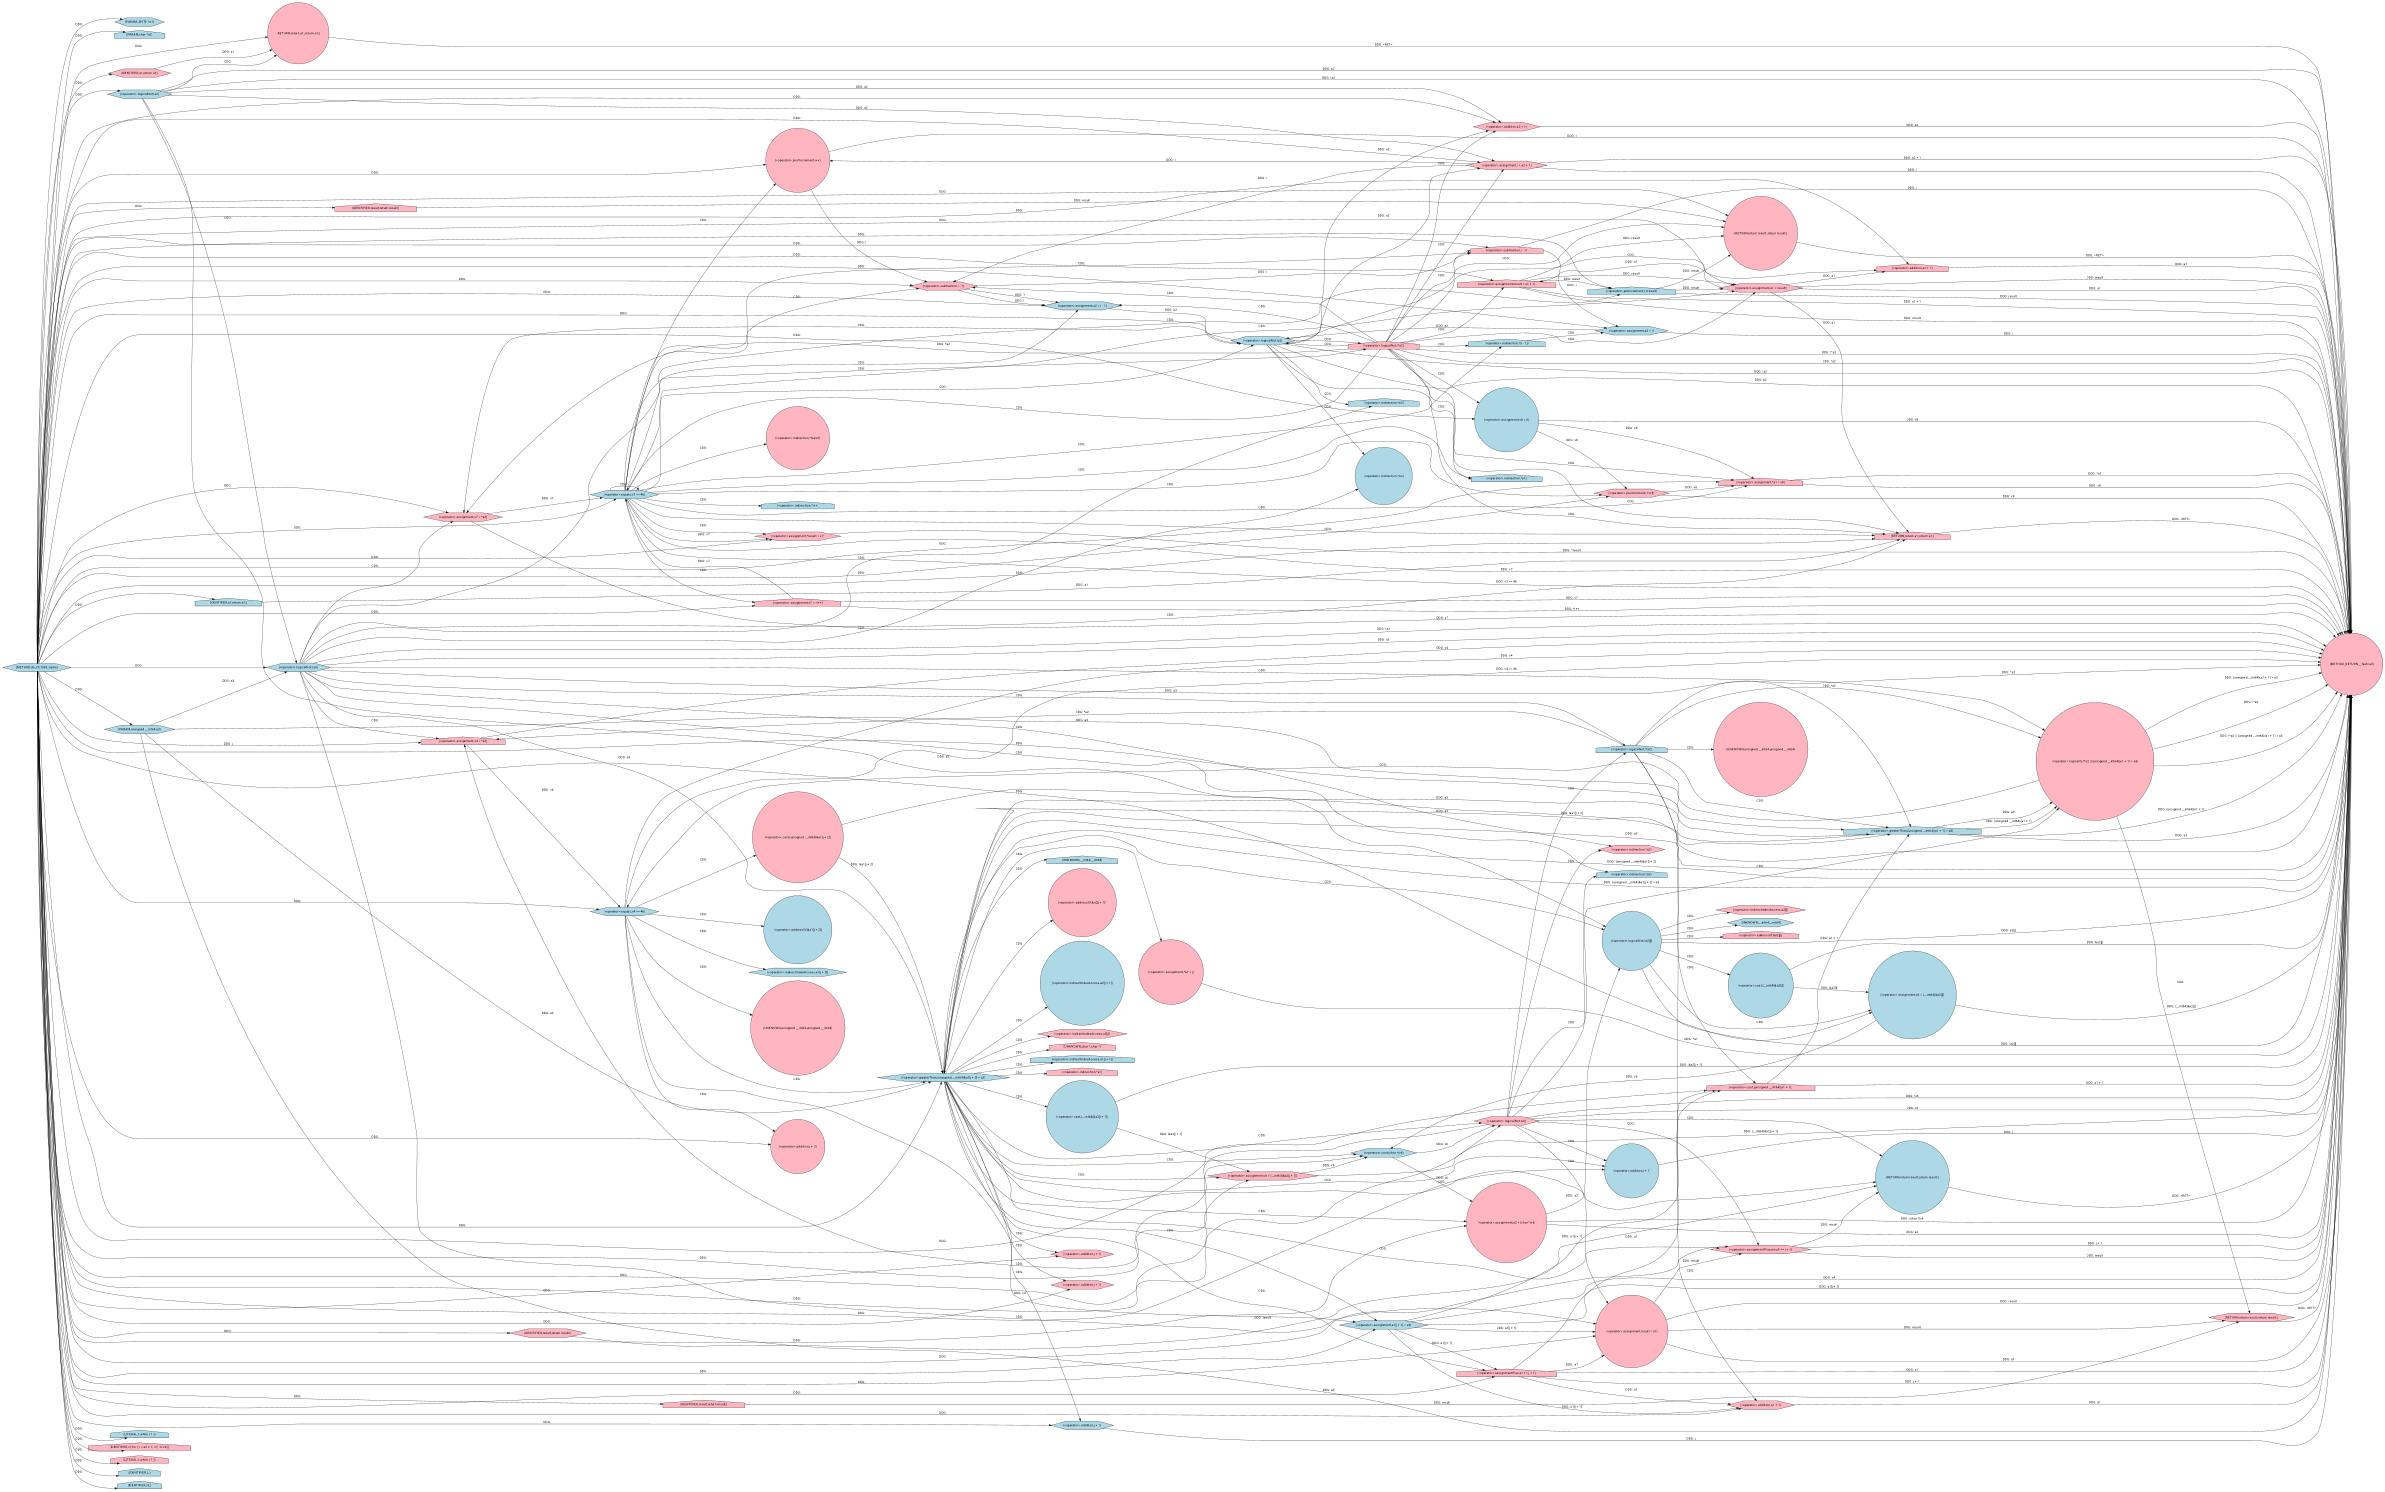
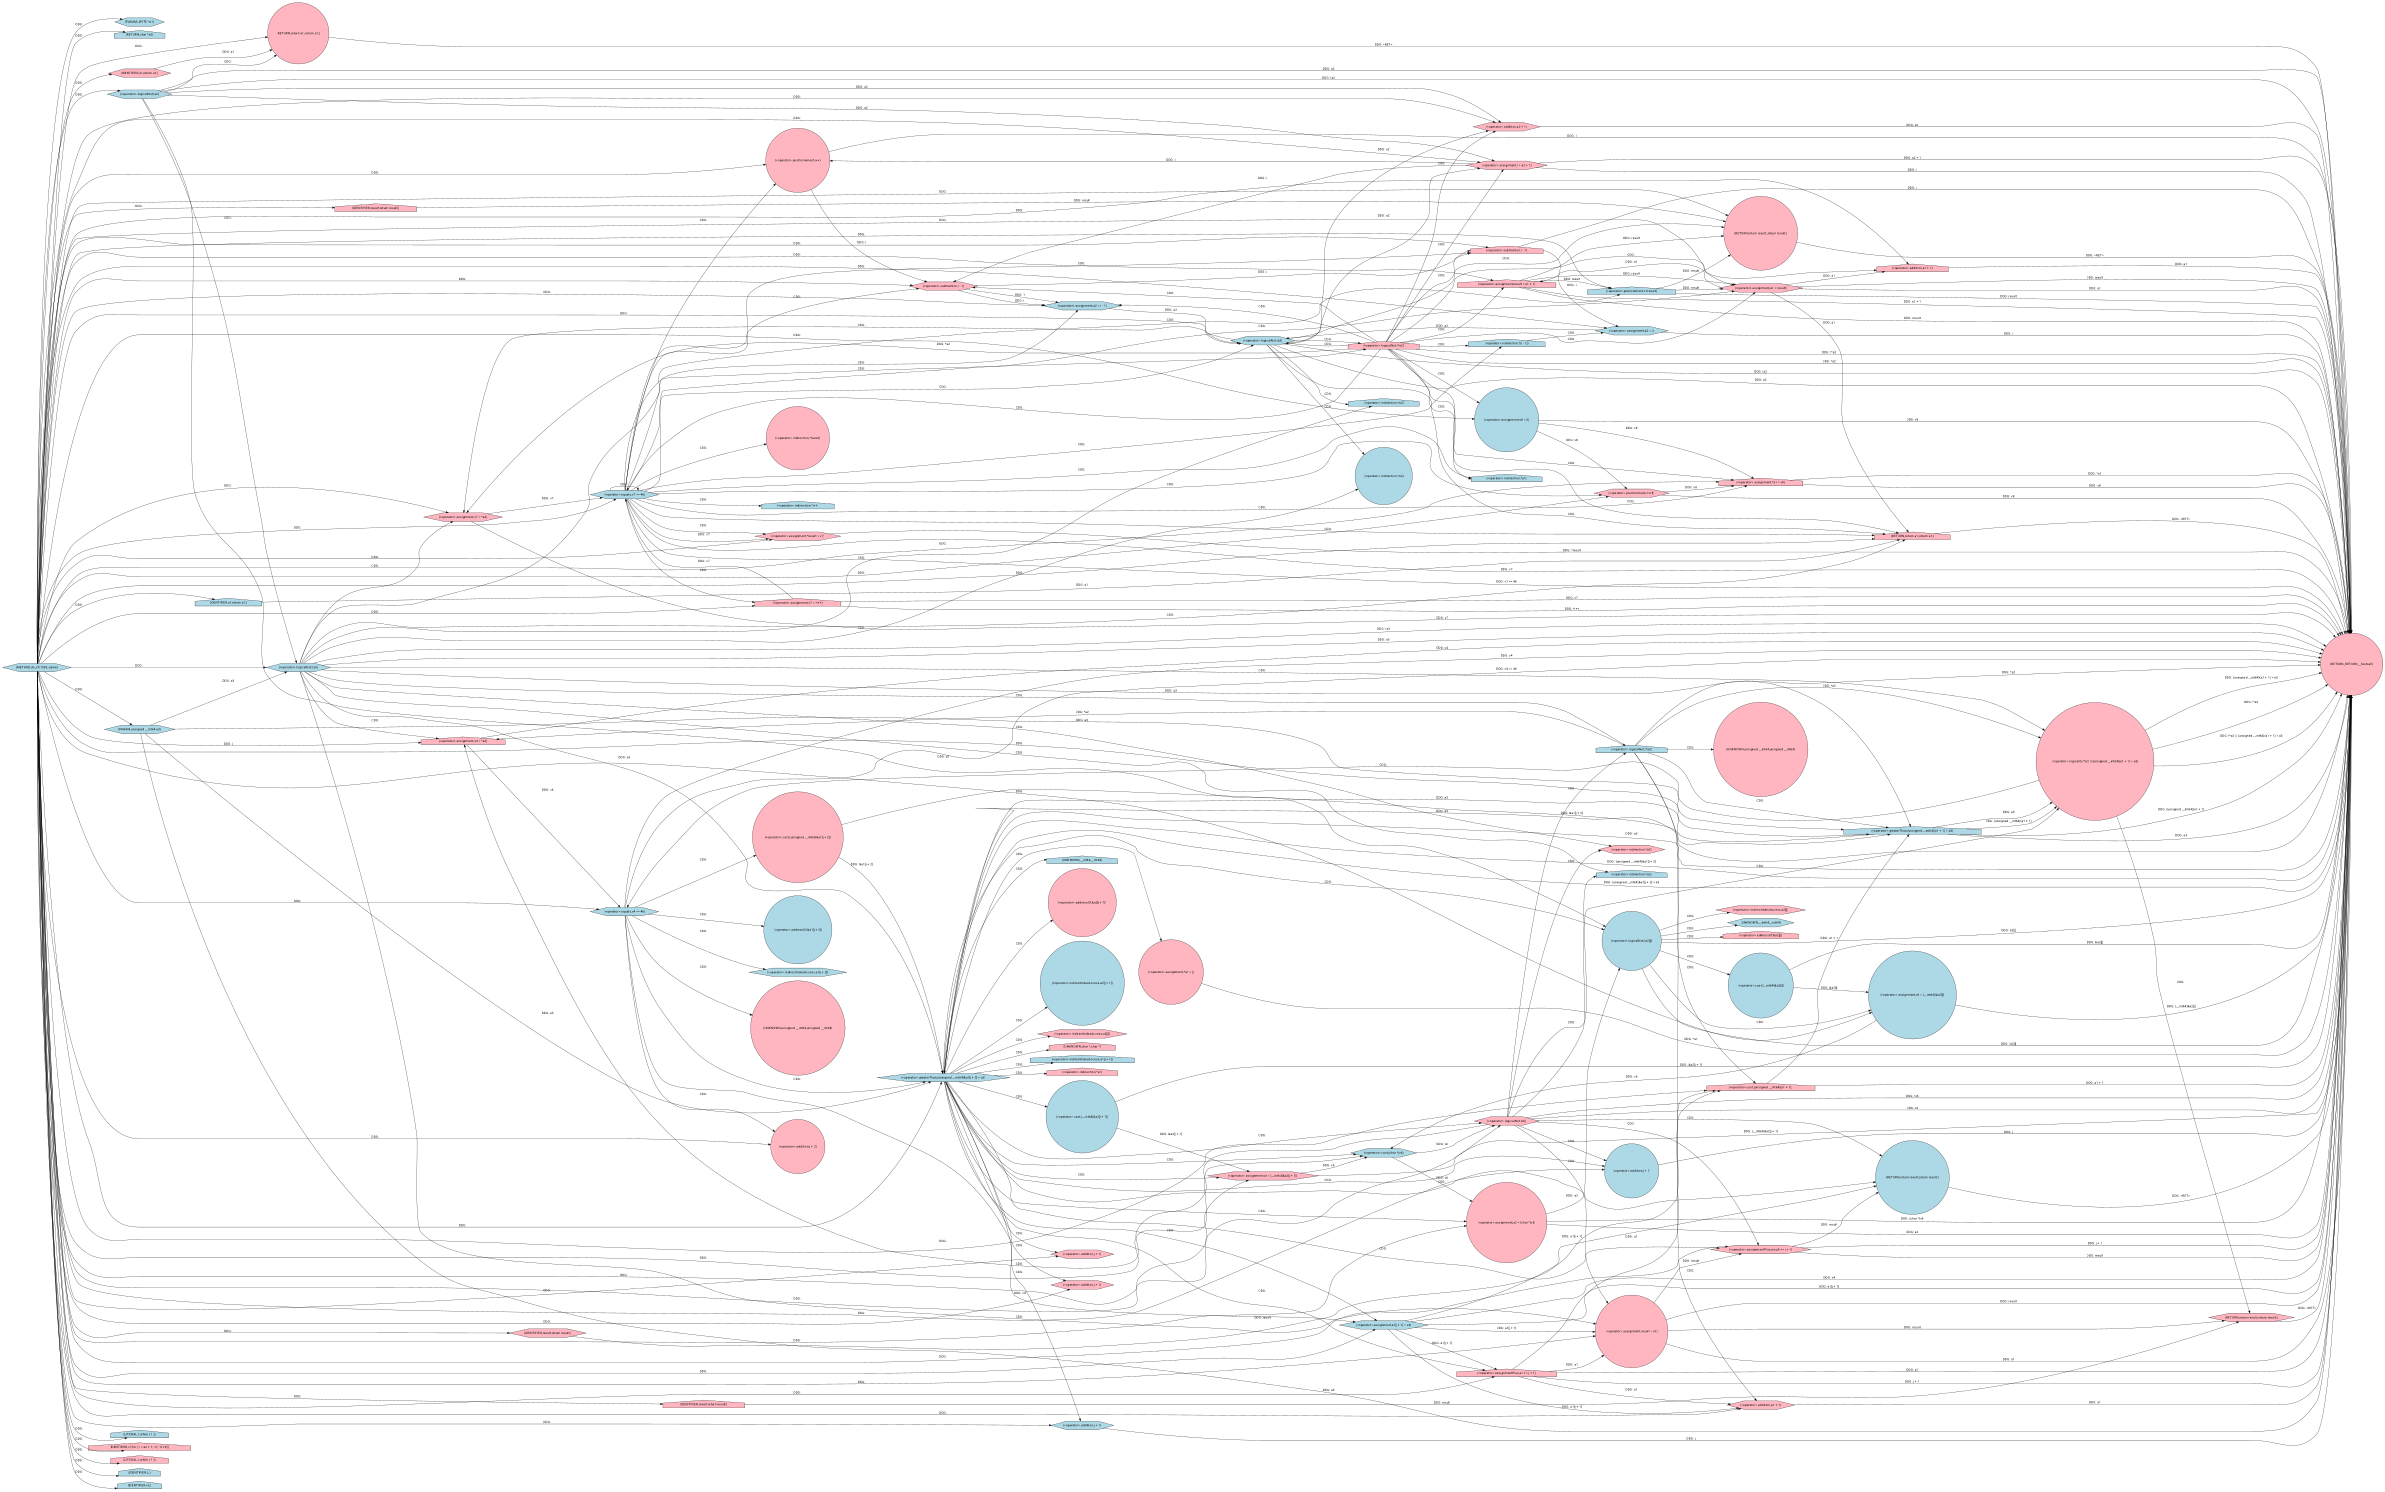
(140, 35) -> (140, 35)
(2352, 664) -> (2352, 664)
